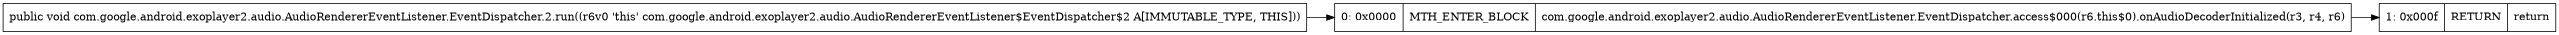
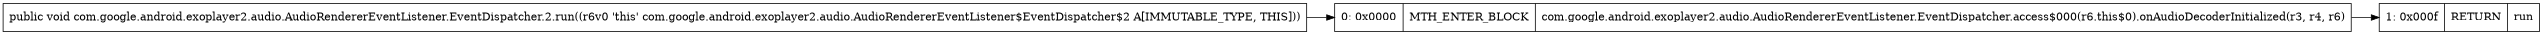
(2532, 17) -> (2524, 17)
